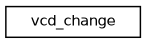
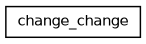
(73, 22) -> (73, 22)
